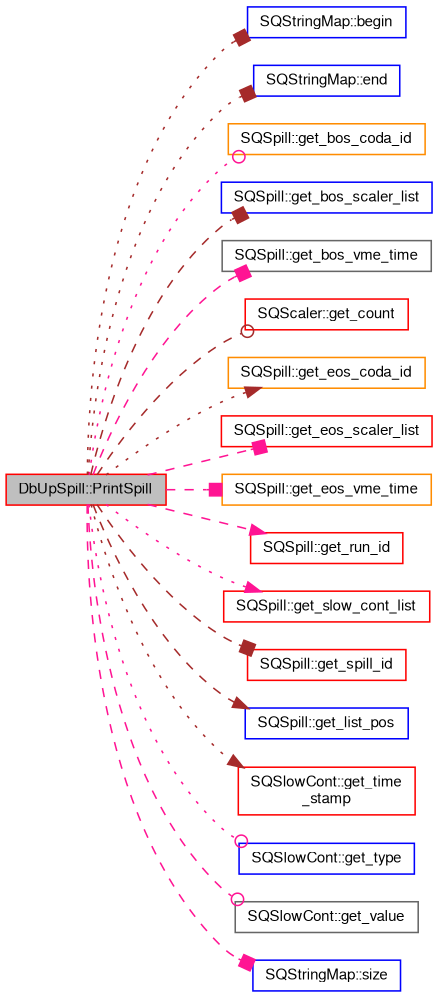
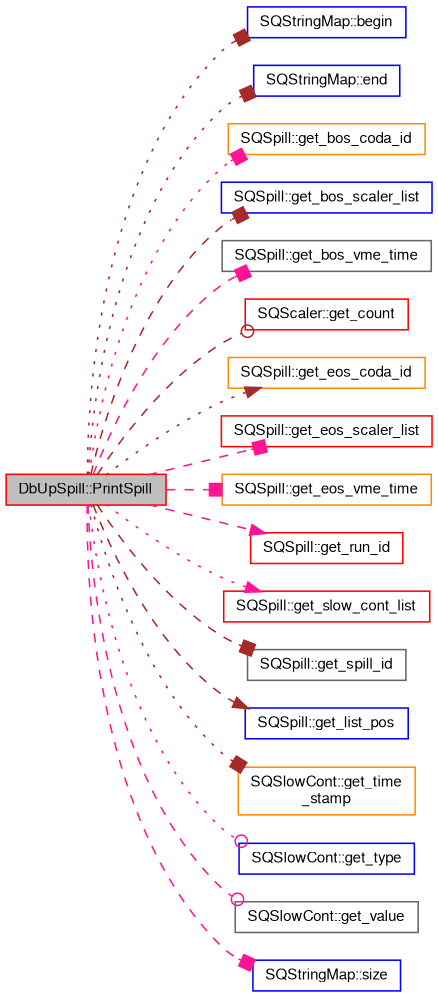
(133, 304) -> (133, 304)
(142, 643) -> (142, 643)
(327, 665) -> (327, 665)
(327, 791) -> (327, 791)
